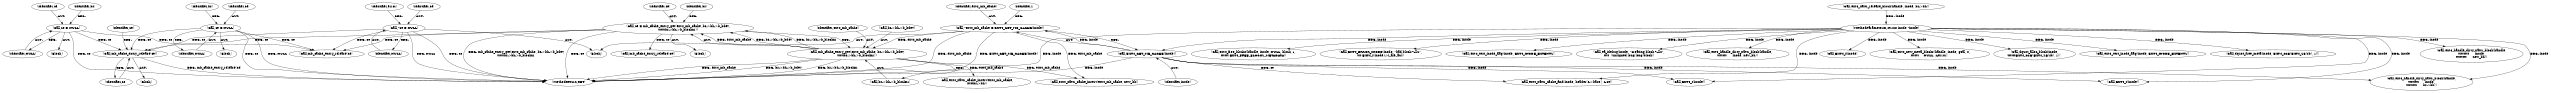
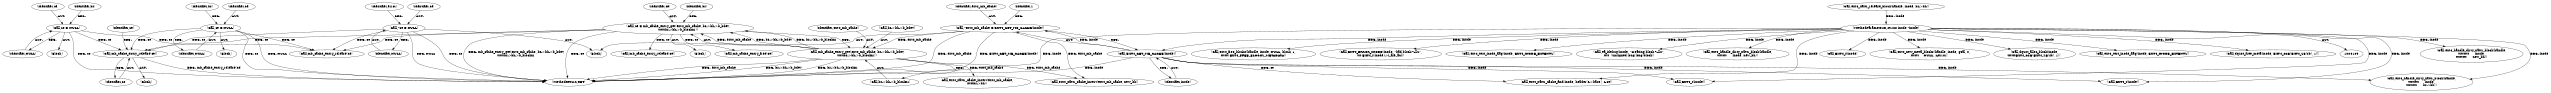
none -> (749, 54)
none -> (2351, 54)
none -> (1158, 69)
